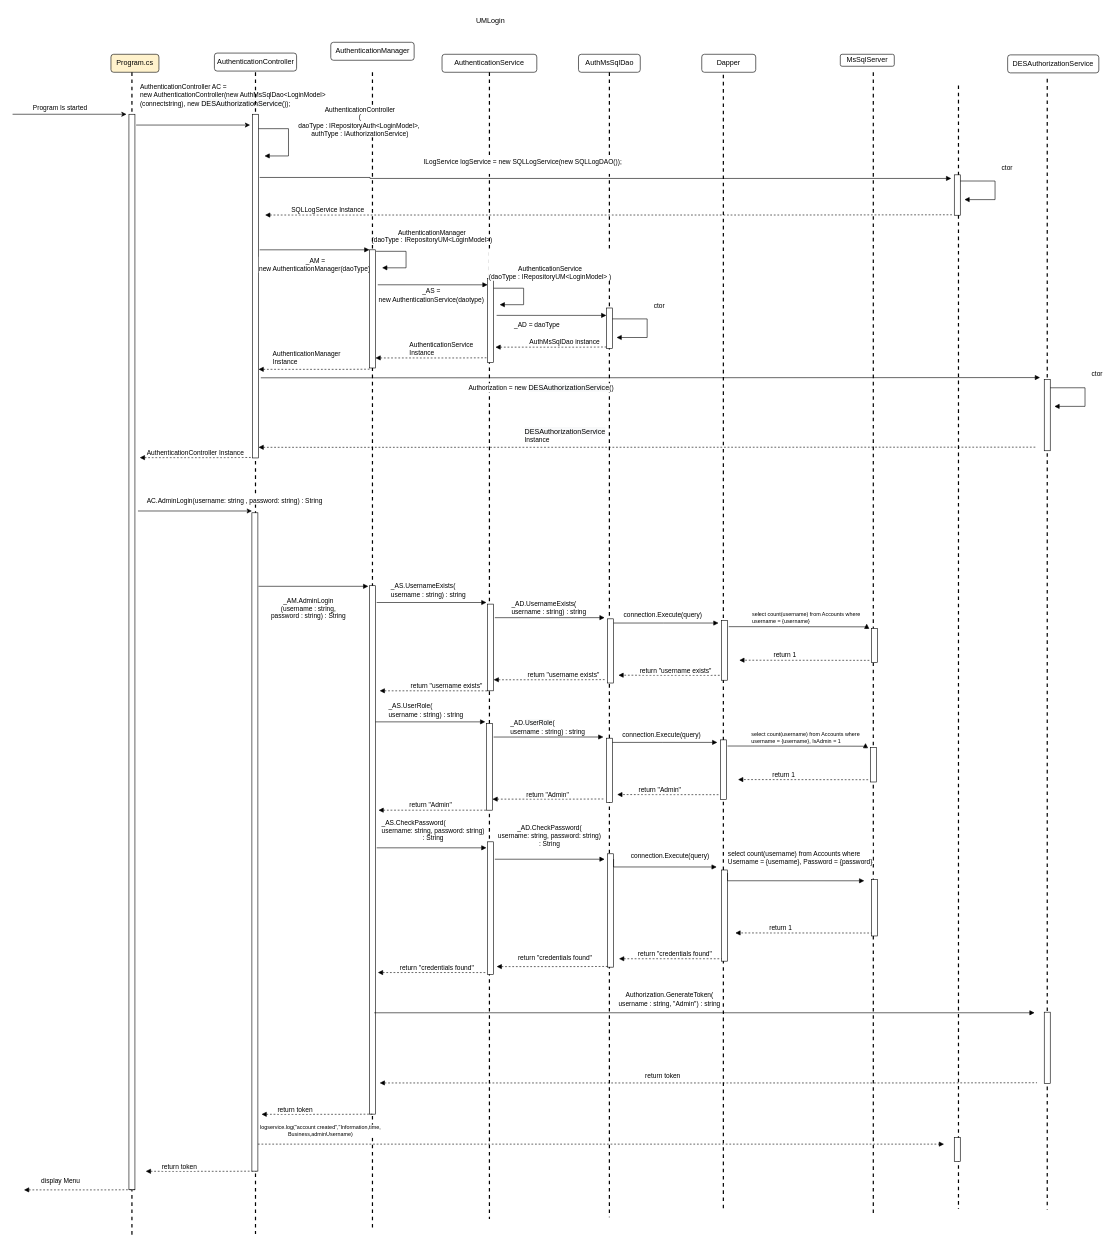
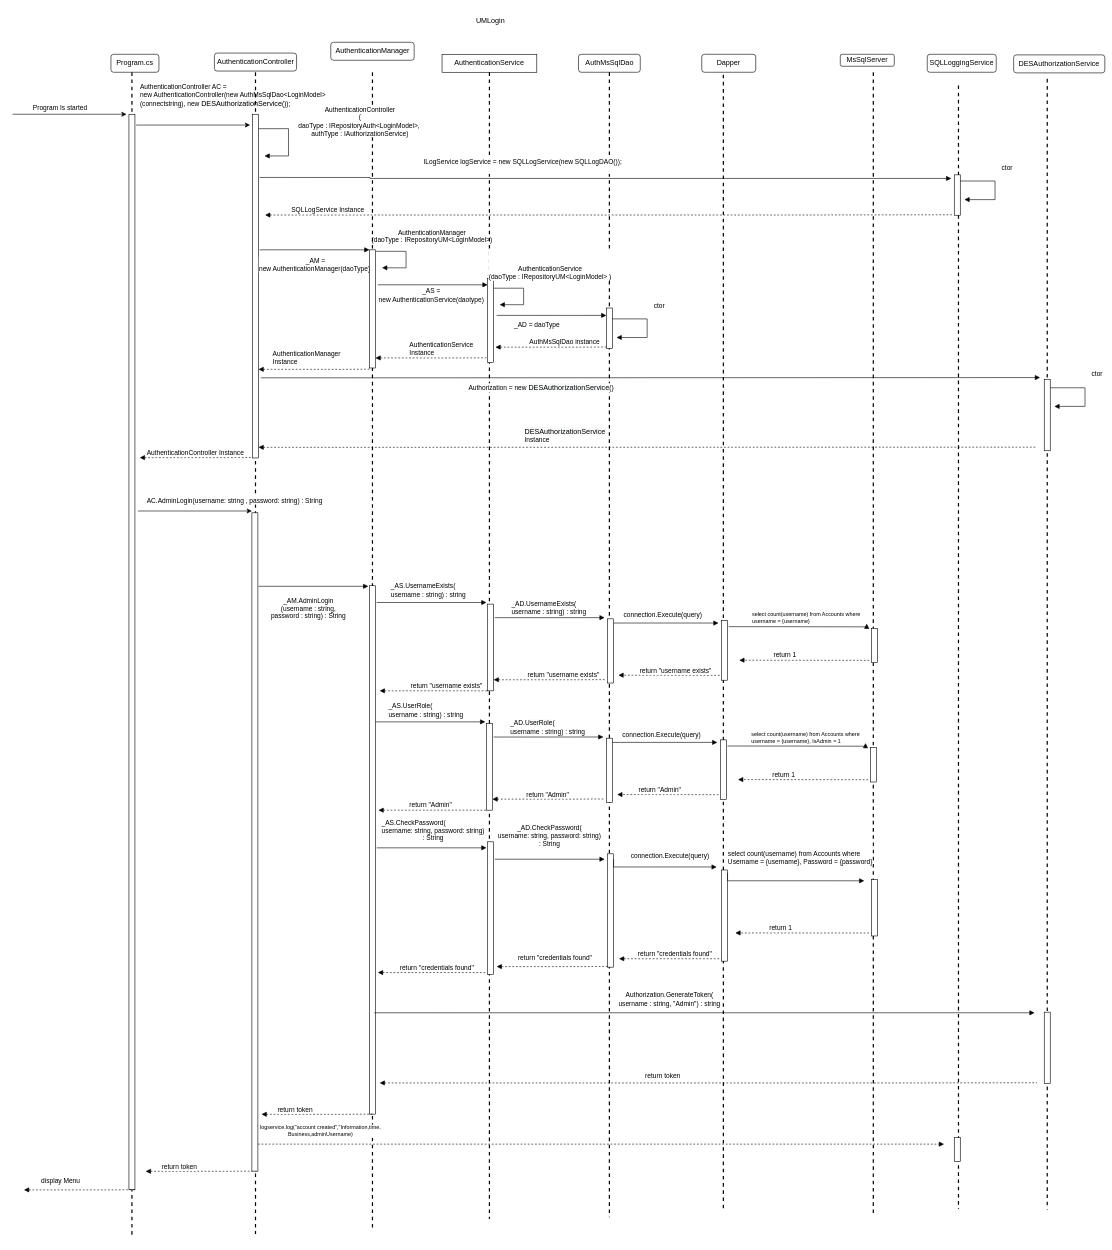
(135, 63) -> (135, 63)
(489, 63) -> (489, 63)
none -> (962, 63)
(1053, 64) -> (1059, 64)
